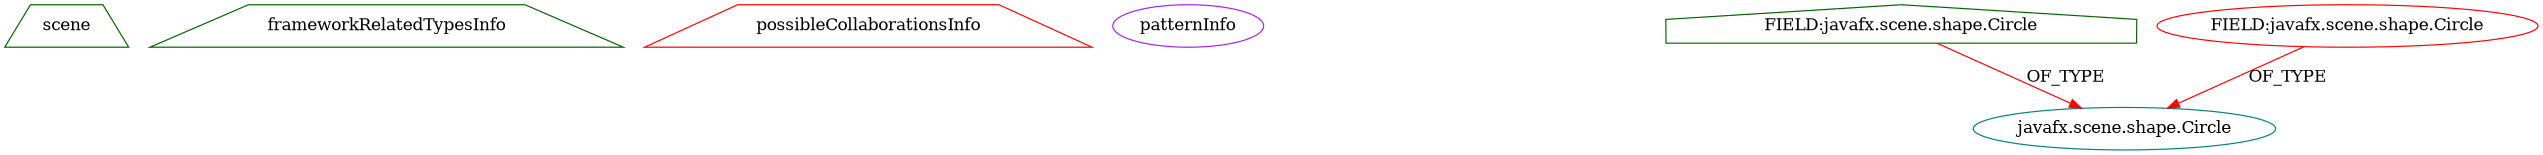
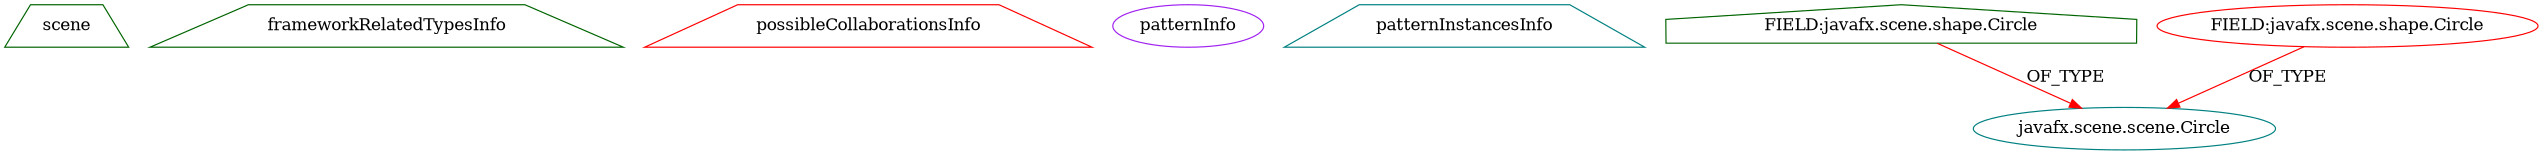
none -> (1464, 26)
(2124, 129) -> (2124, 129)
